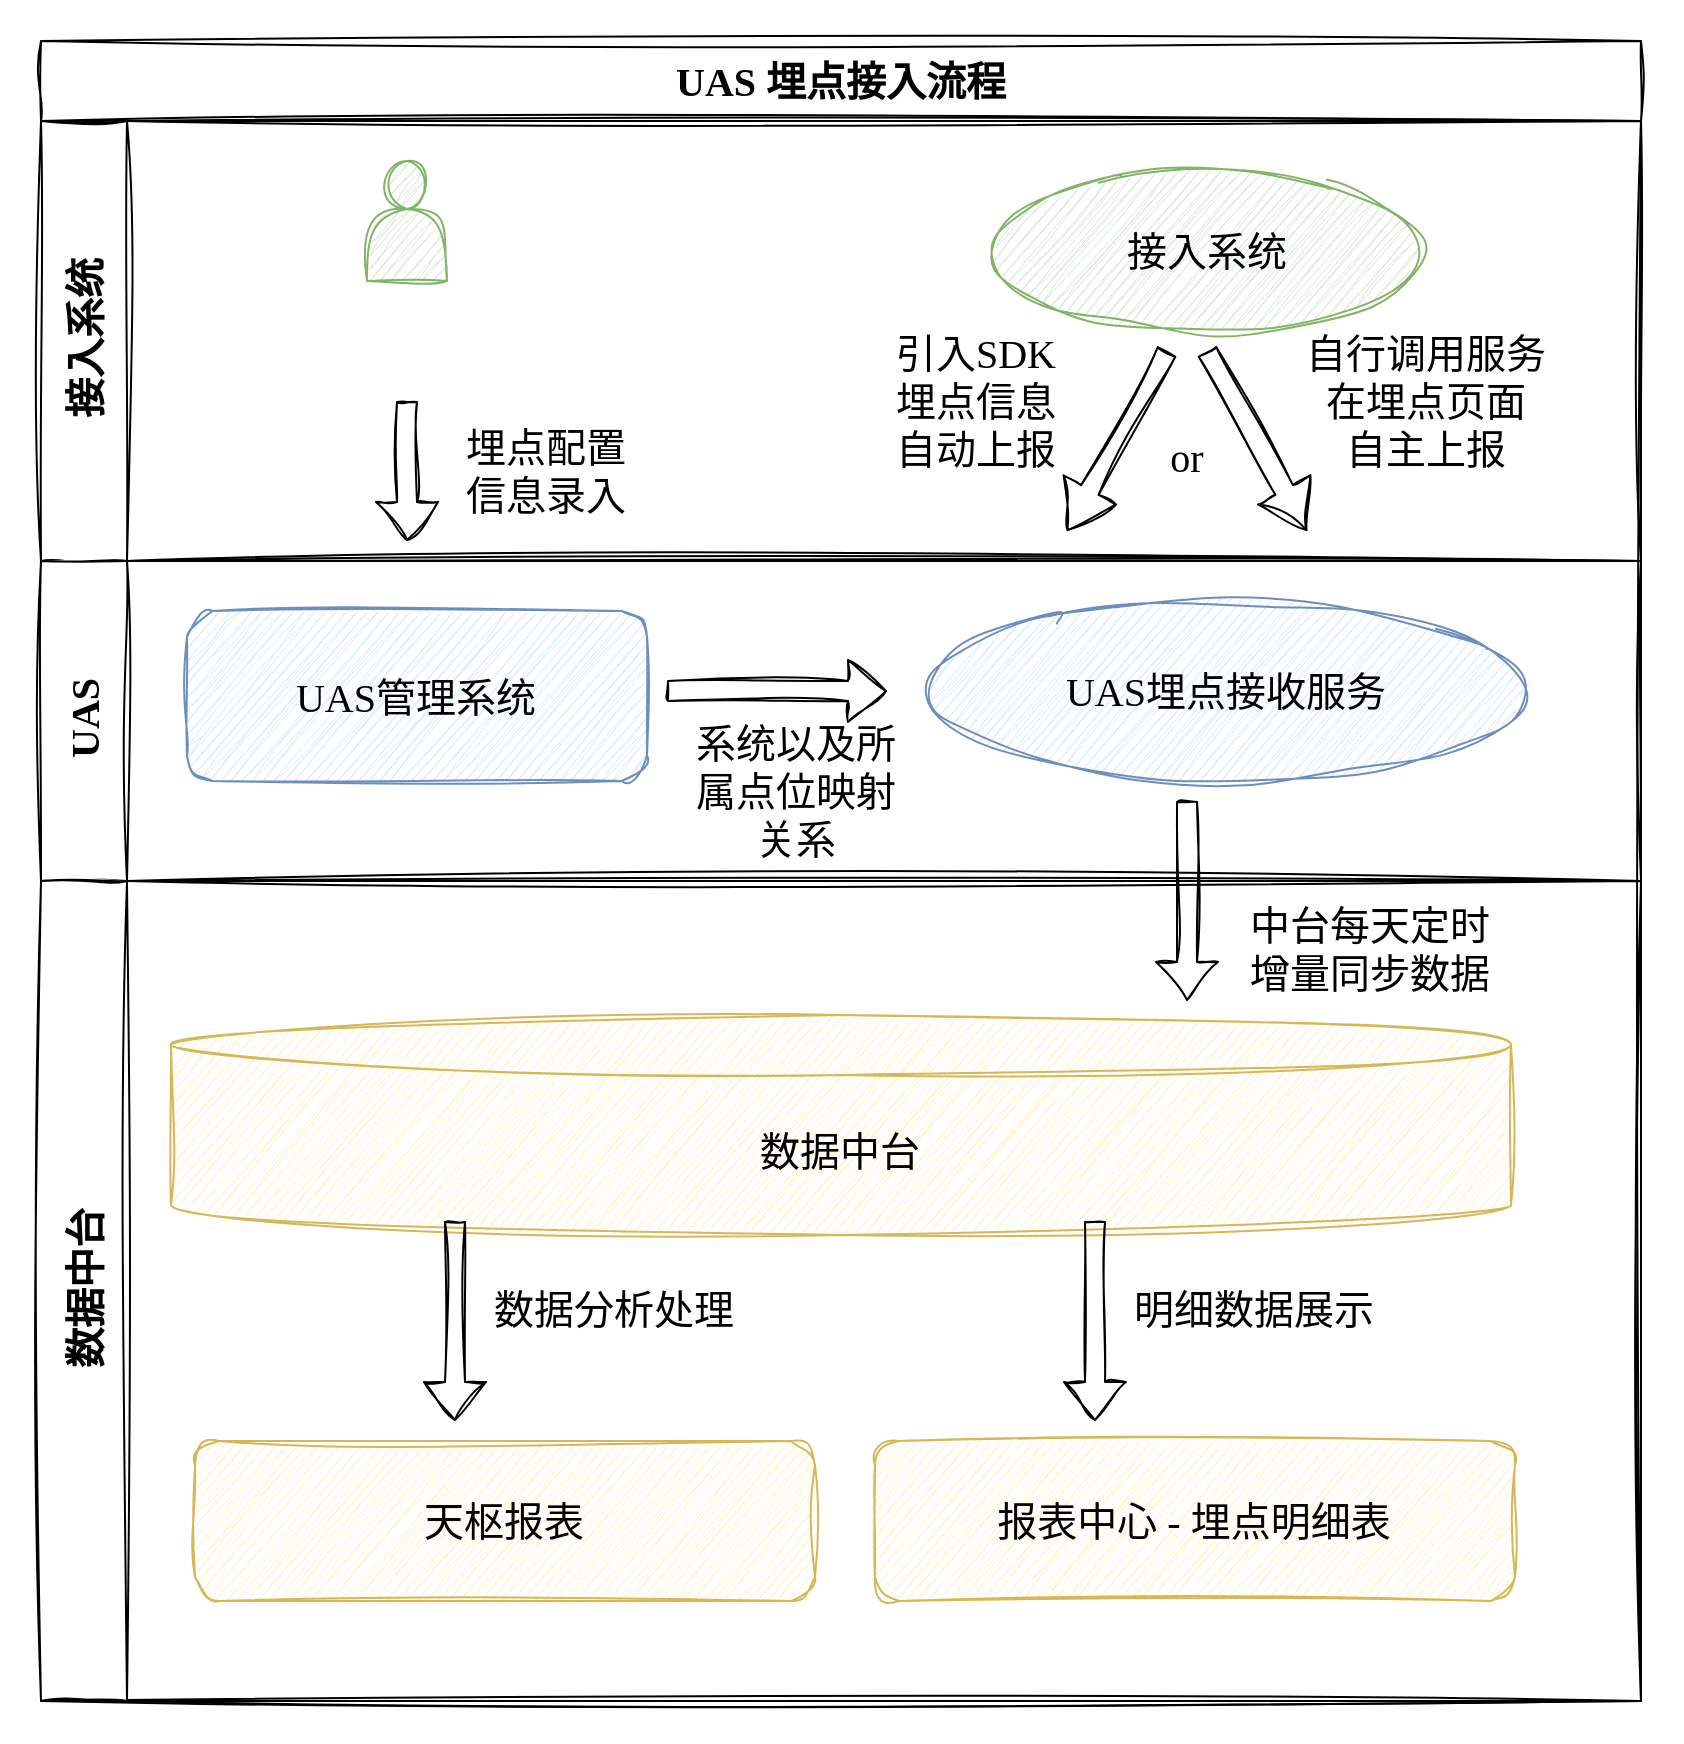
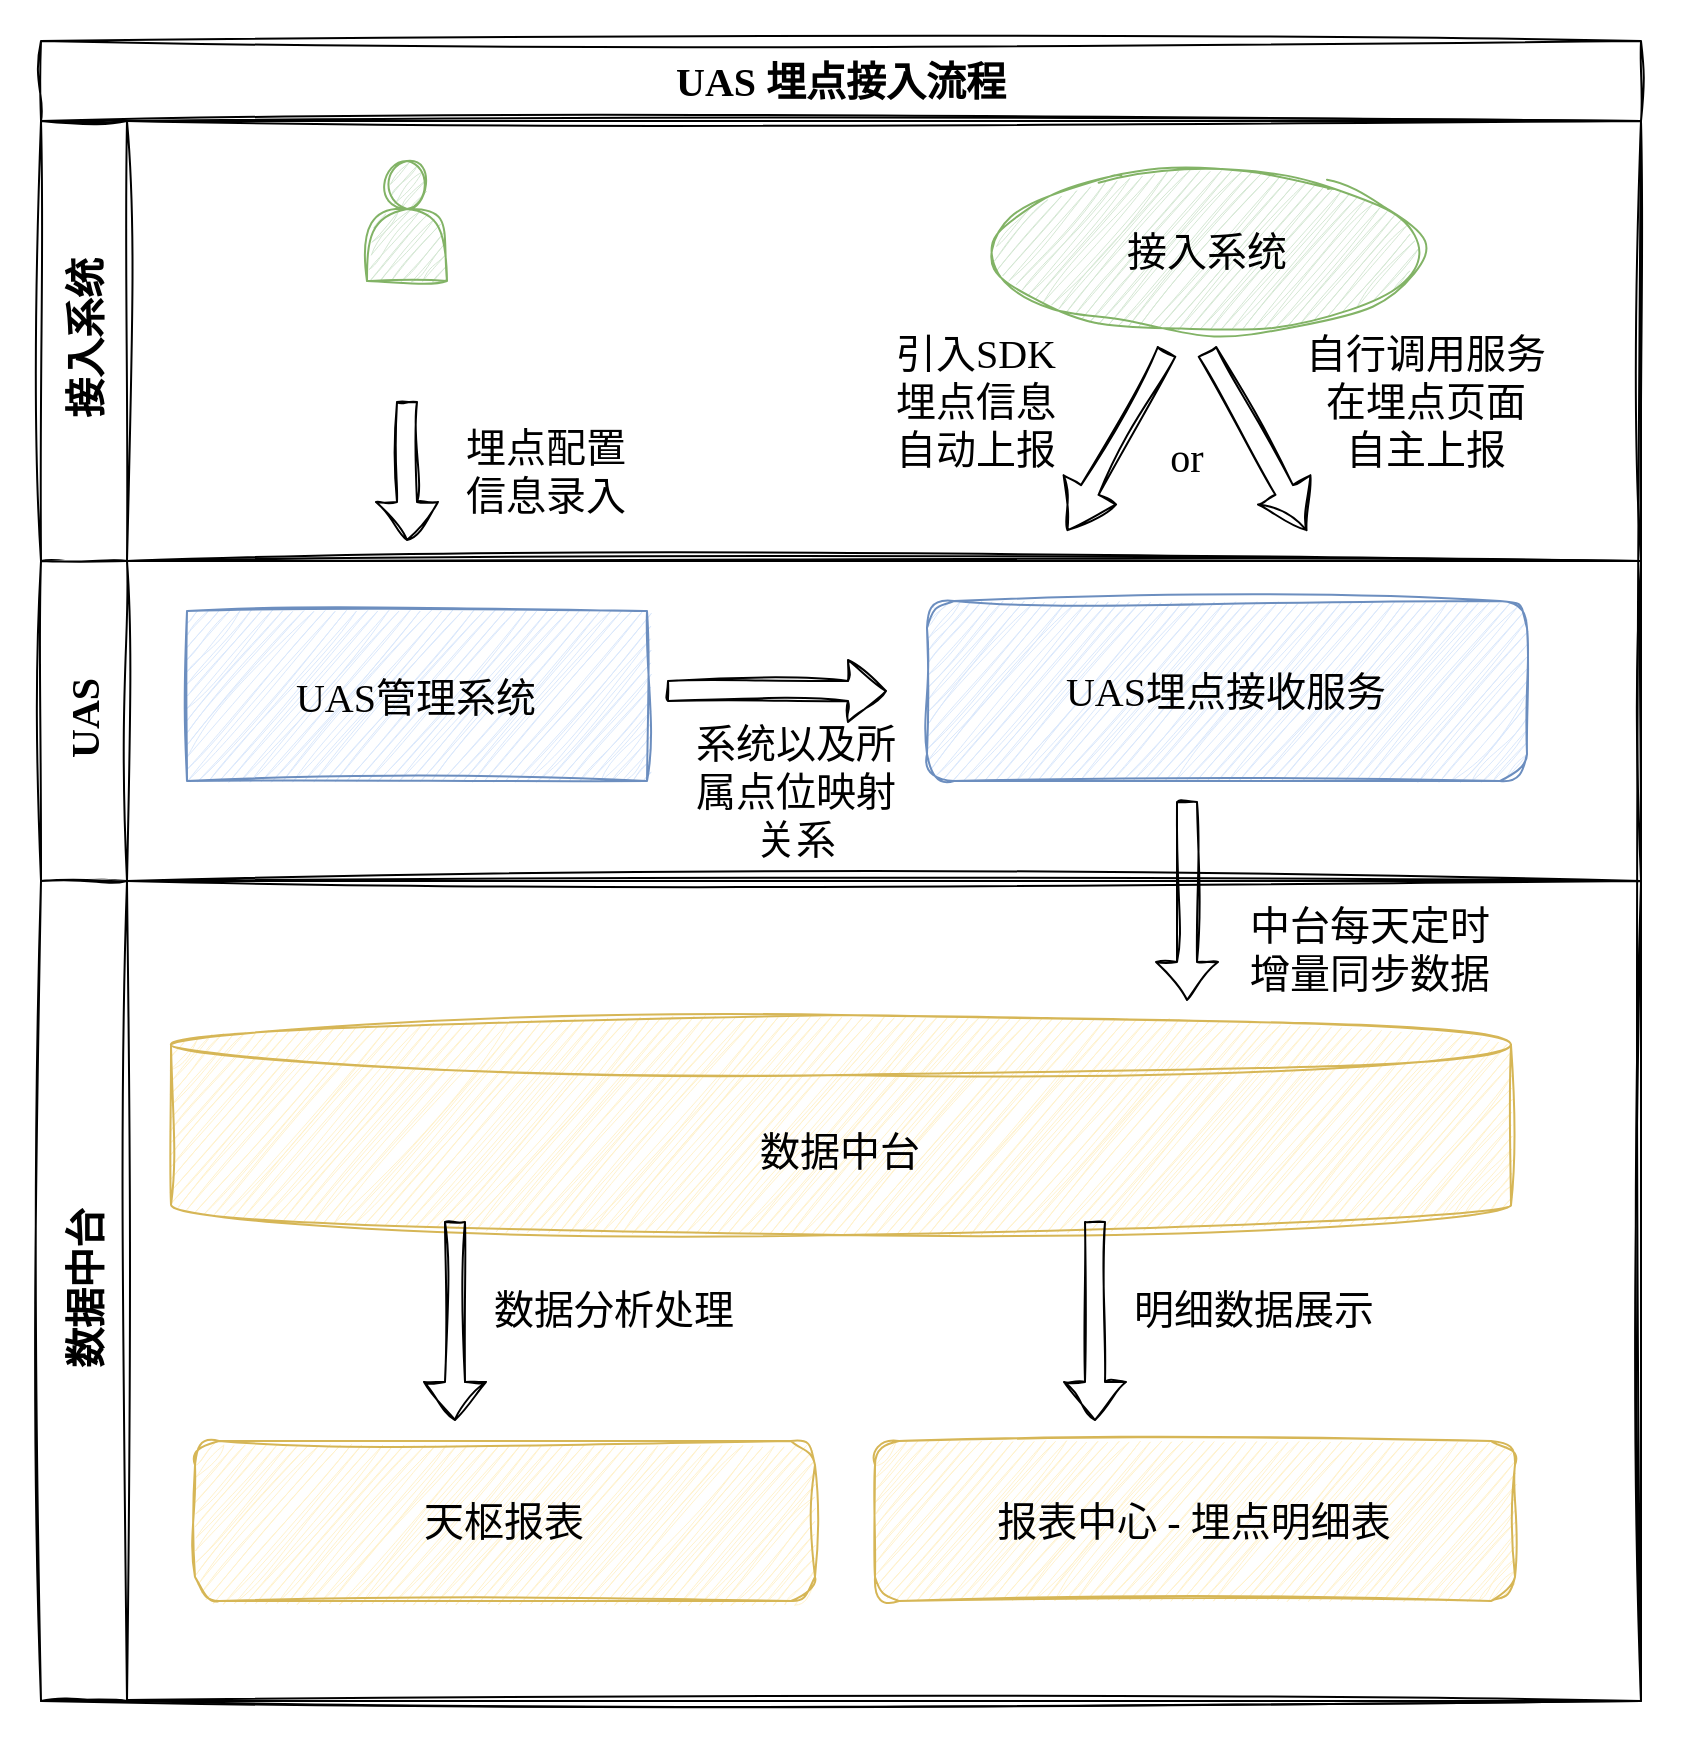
(1227, 691) -> (1227, 691)
(417, 696) -> (417, 696)
